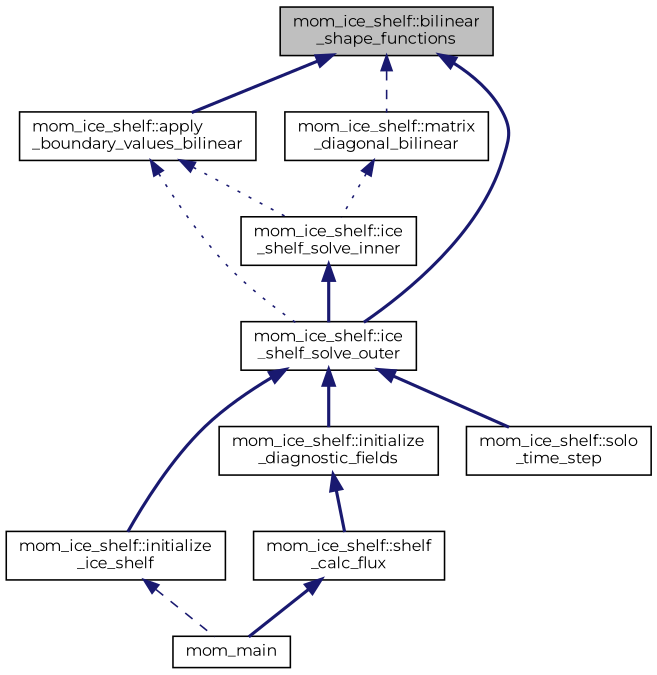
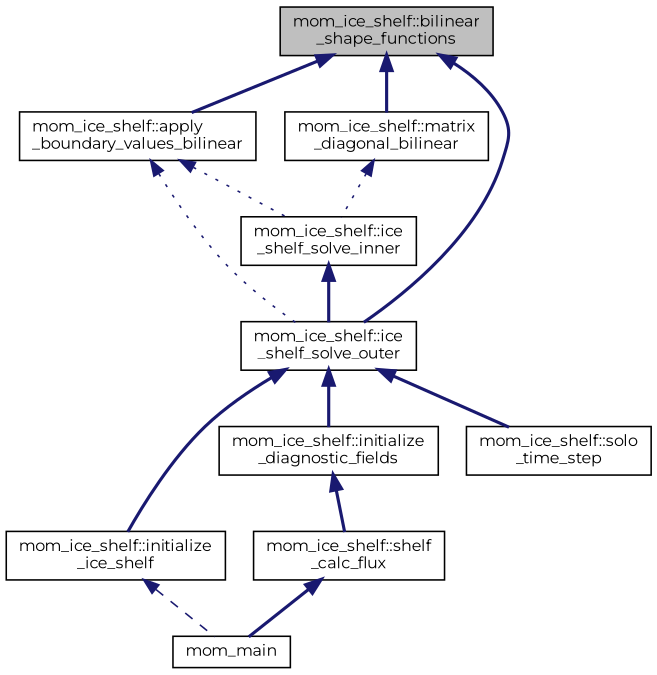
(387, 92) -> (387, 92)
